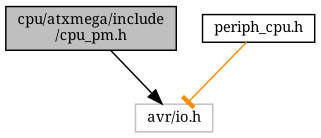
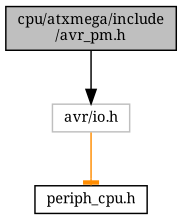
(91, 28) -> (91, 28)
(219, 71) -> (91, 155)
